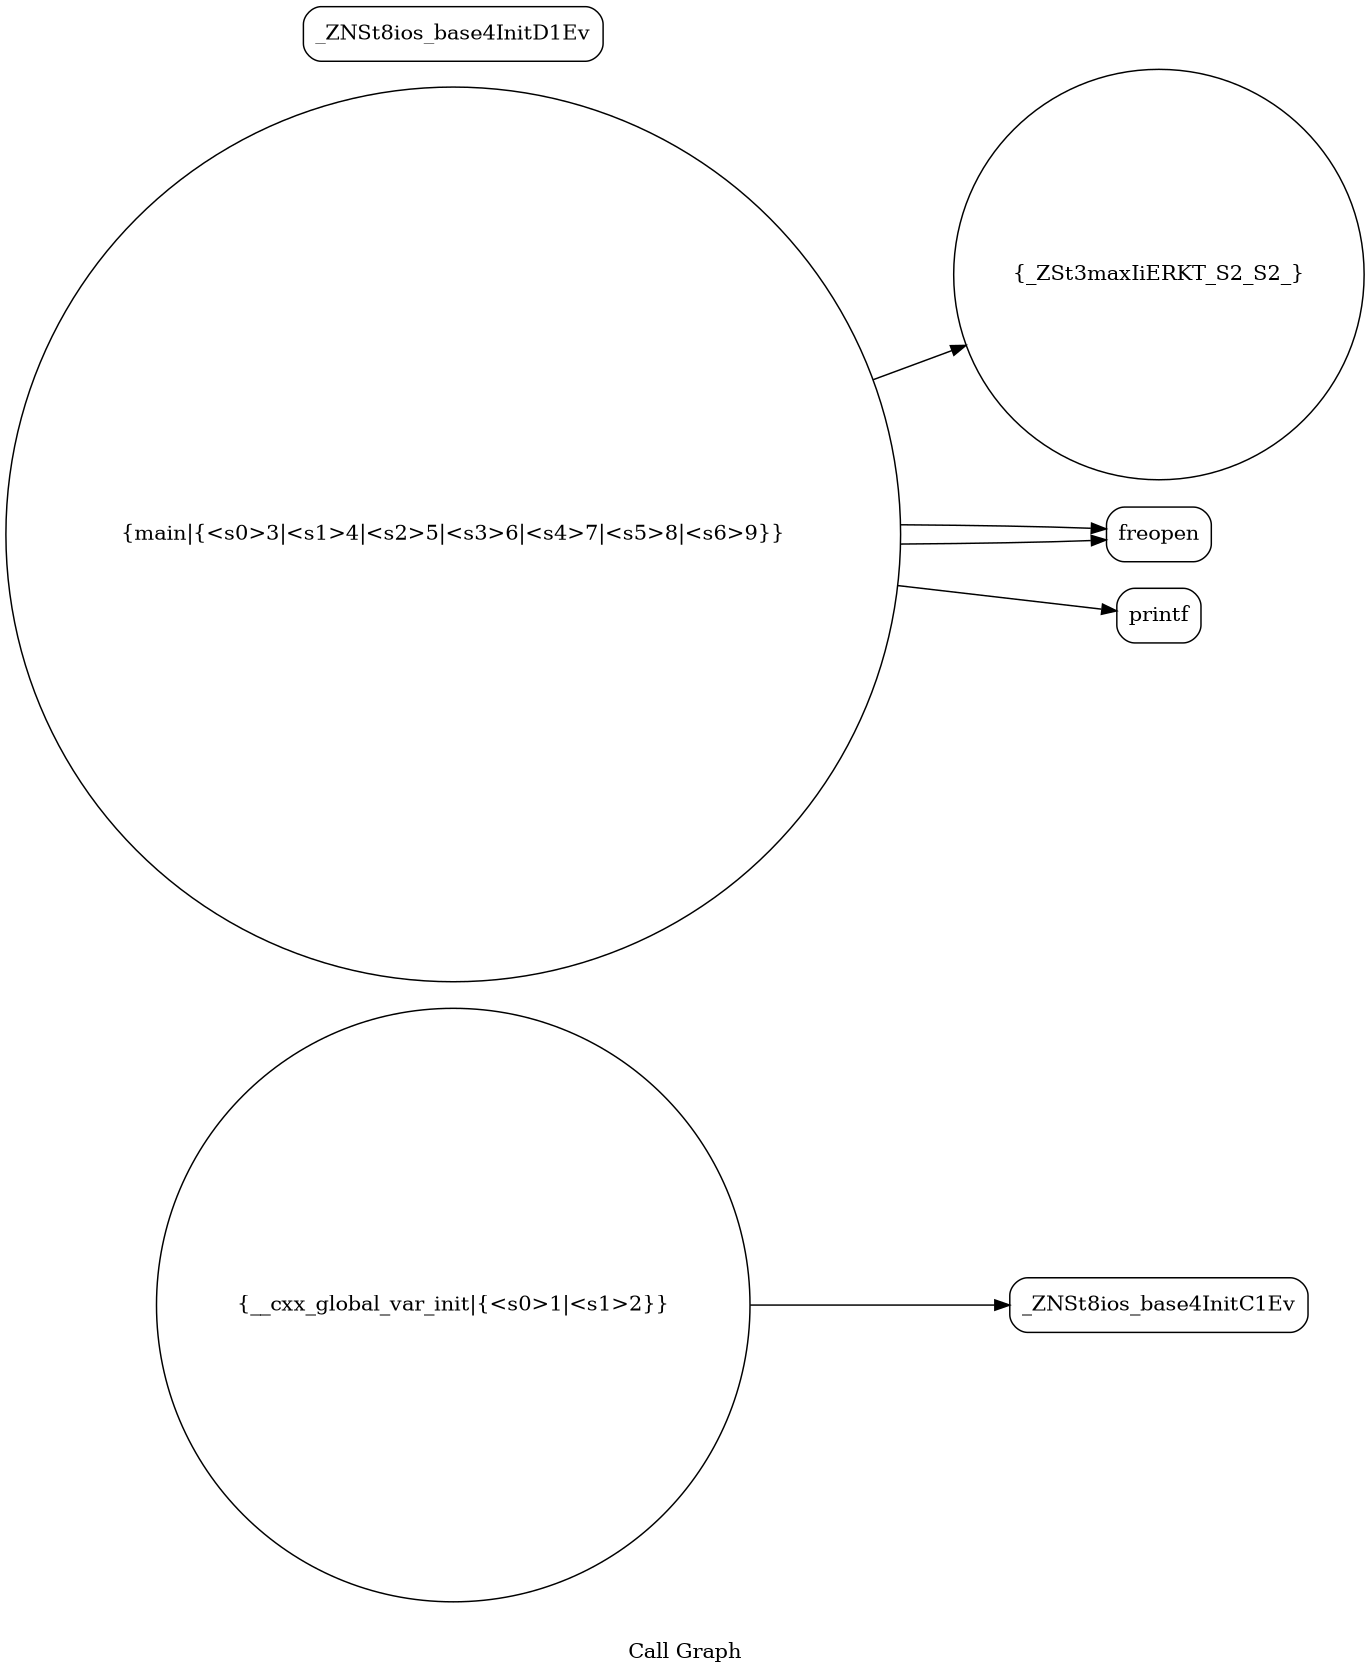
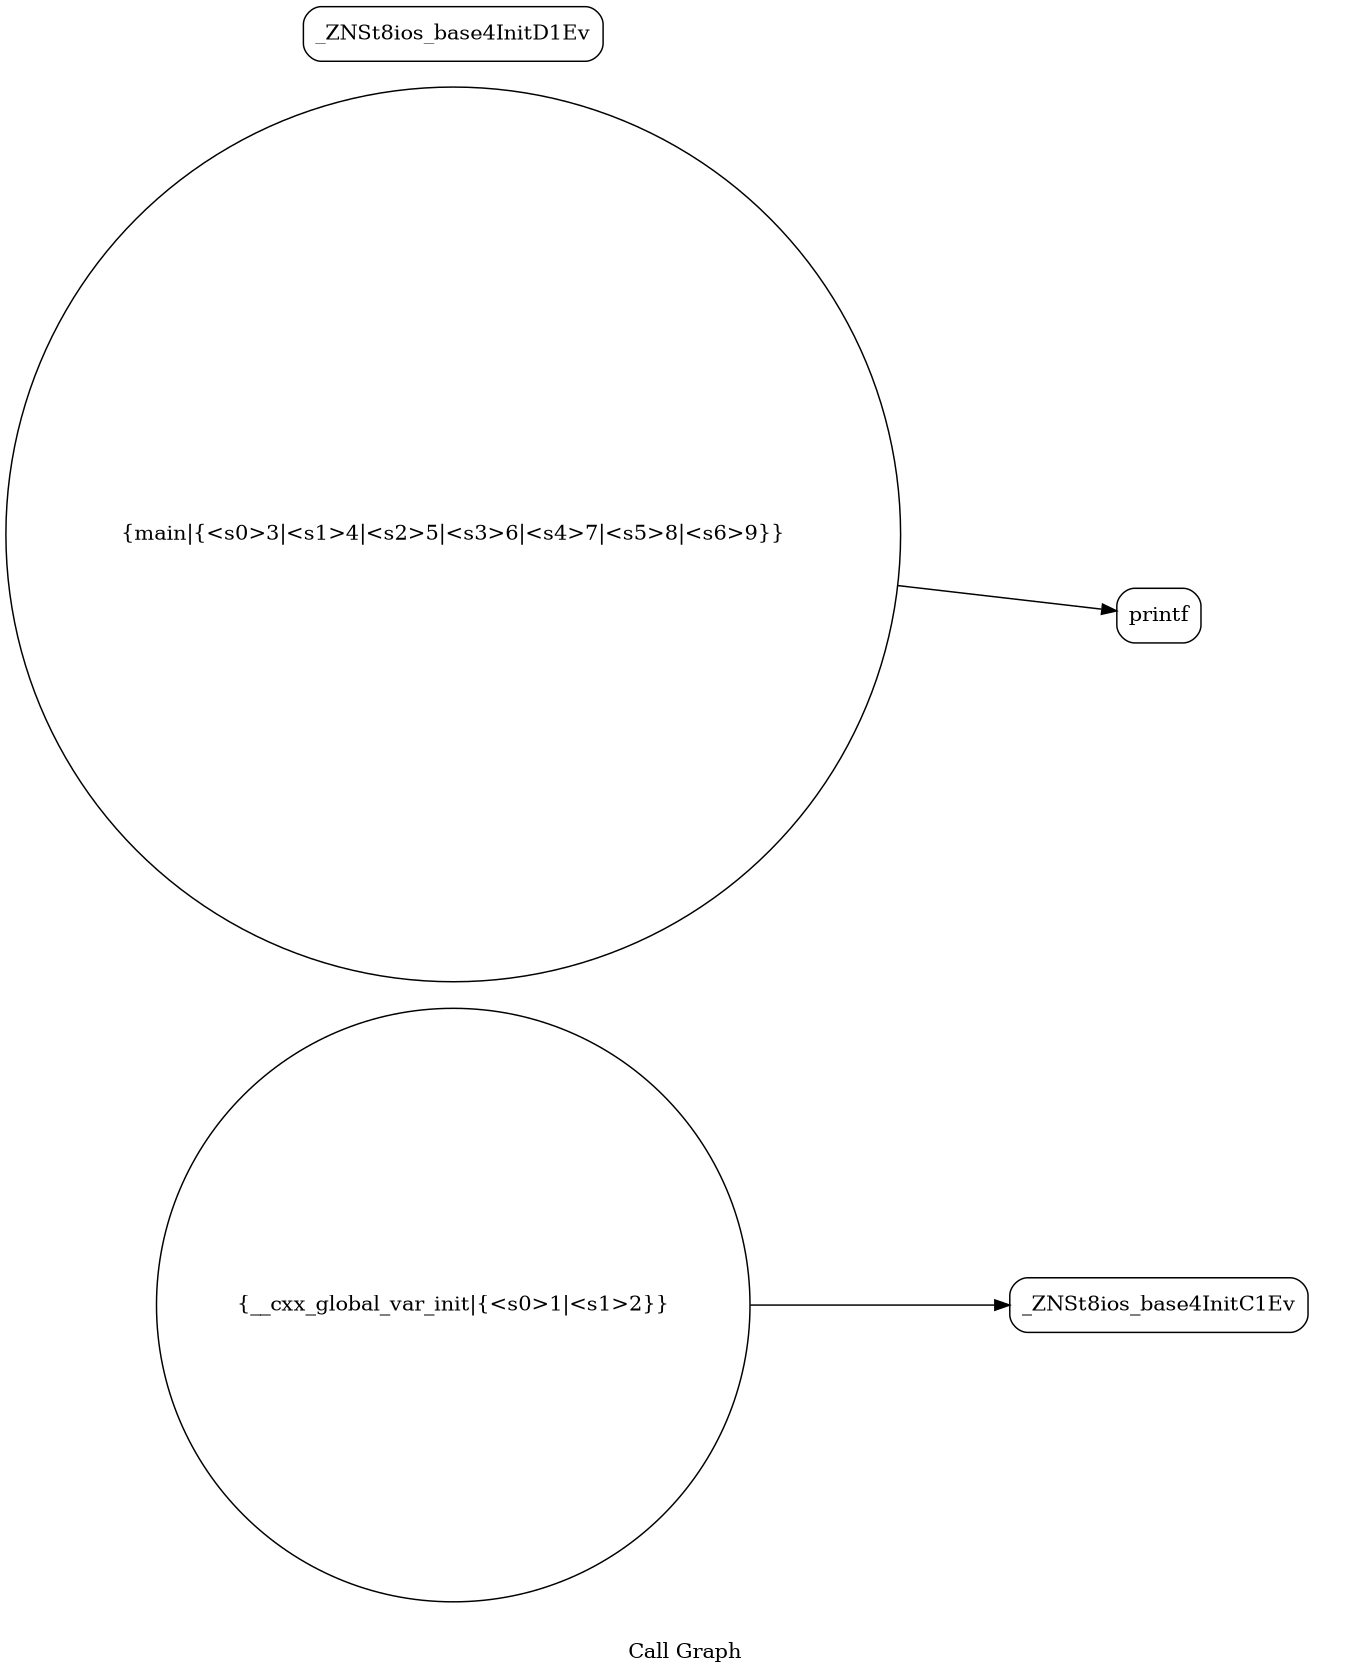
(1159, 275) -> none
(1159, 534) -> none
